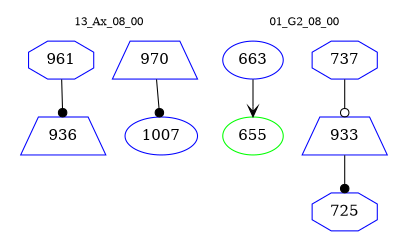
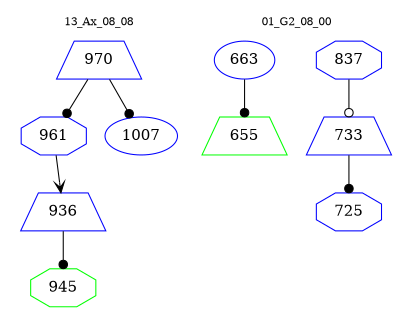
(109, 23) -> (99, 23)
(345, 60) -> (349, 60)
(253, 93) -> (245, 94)
(62, 94) -> (58, 169)
none -> (79, 94)
(253, 136) -> (245, 136)
(345, 136) -> (349, 136)
none -> (63, 288)
